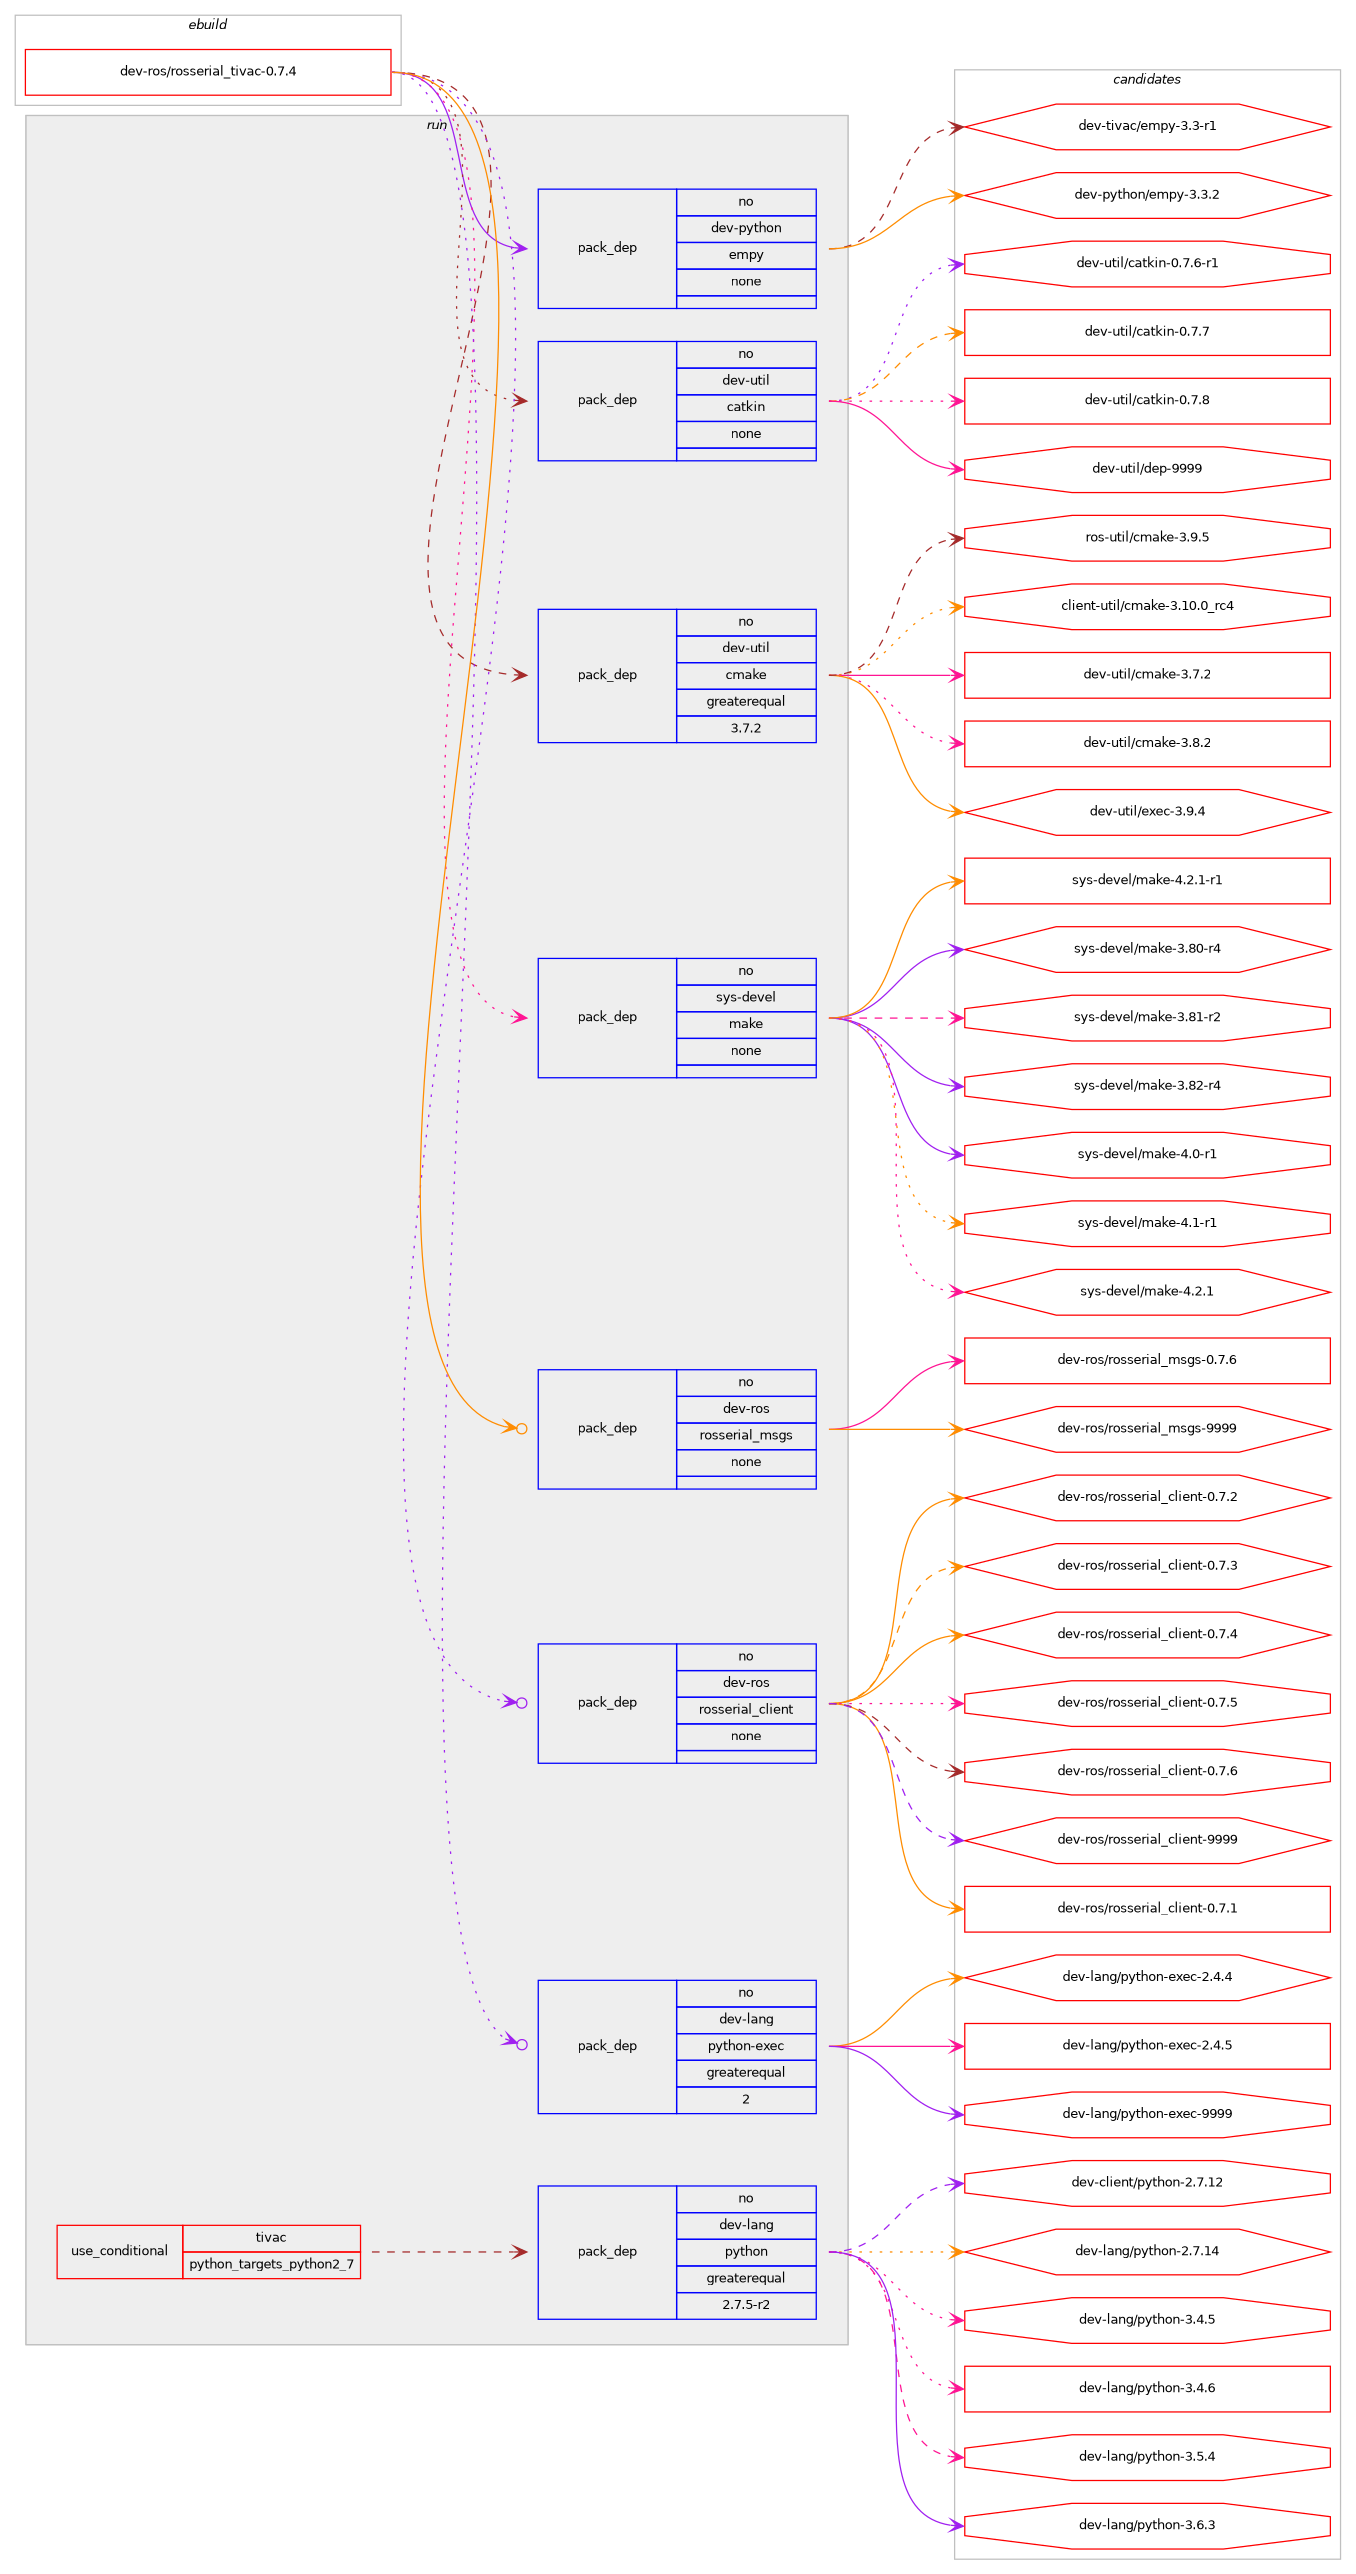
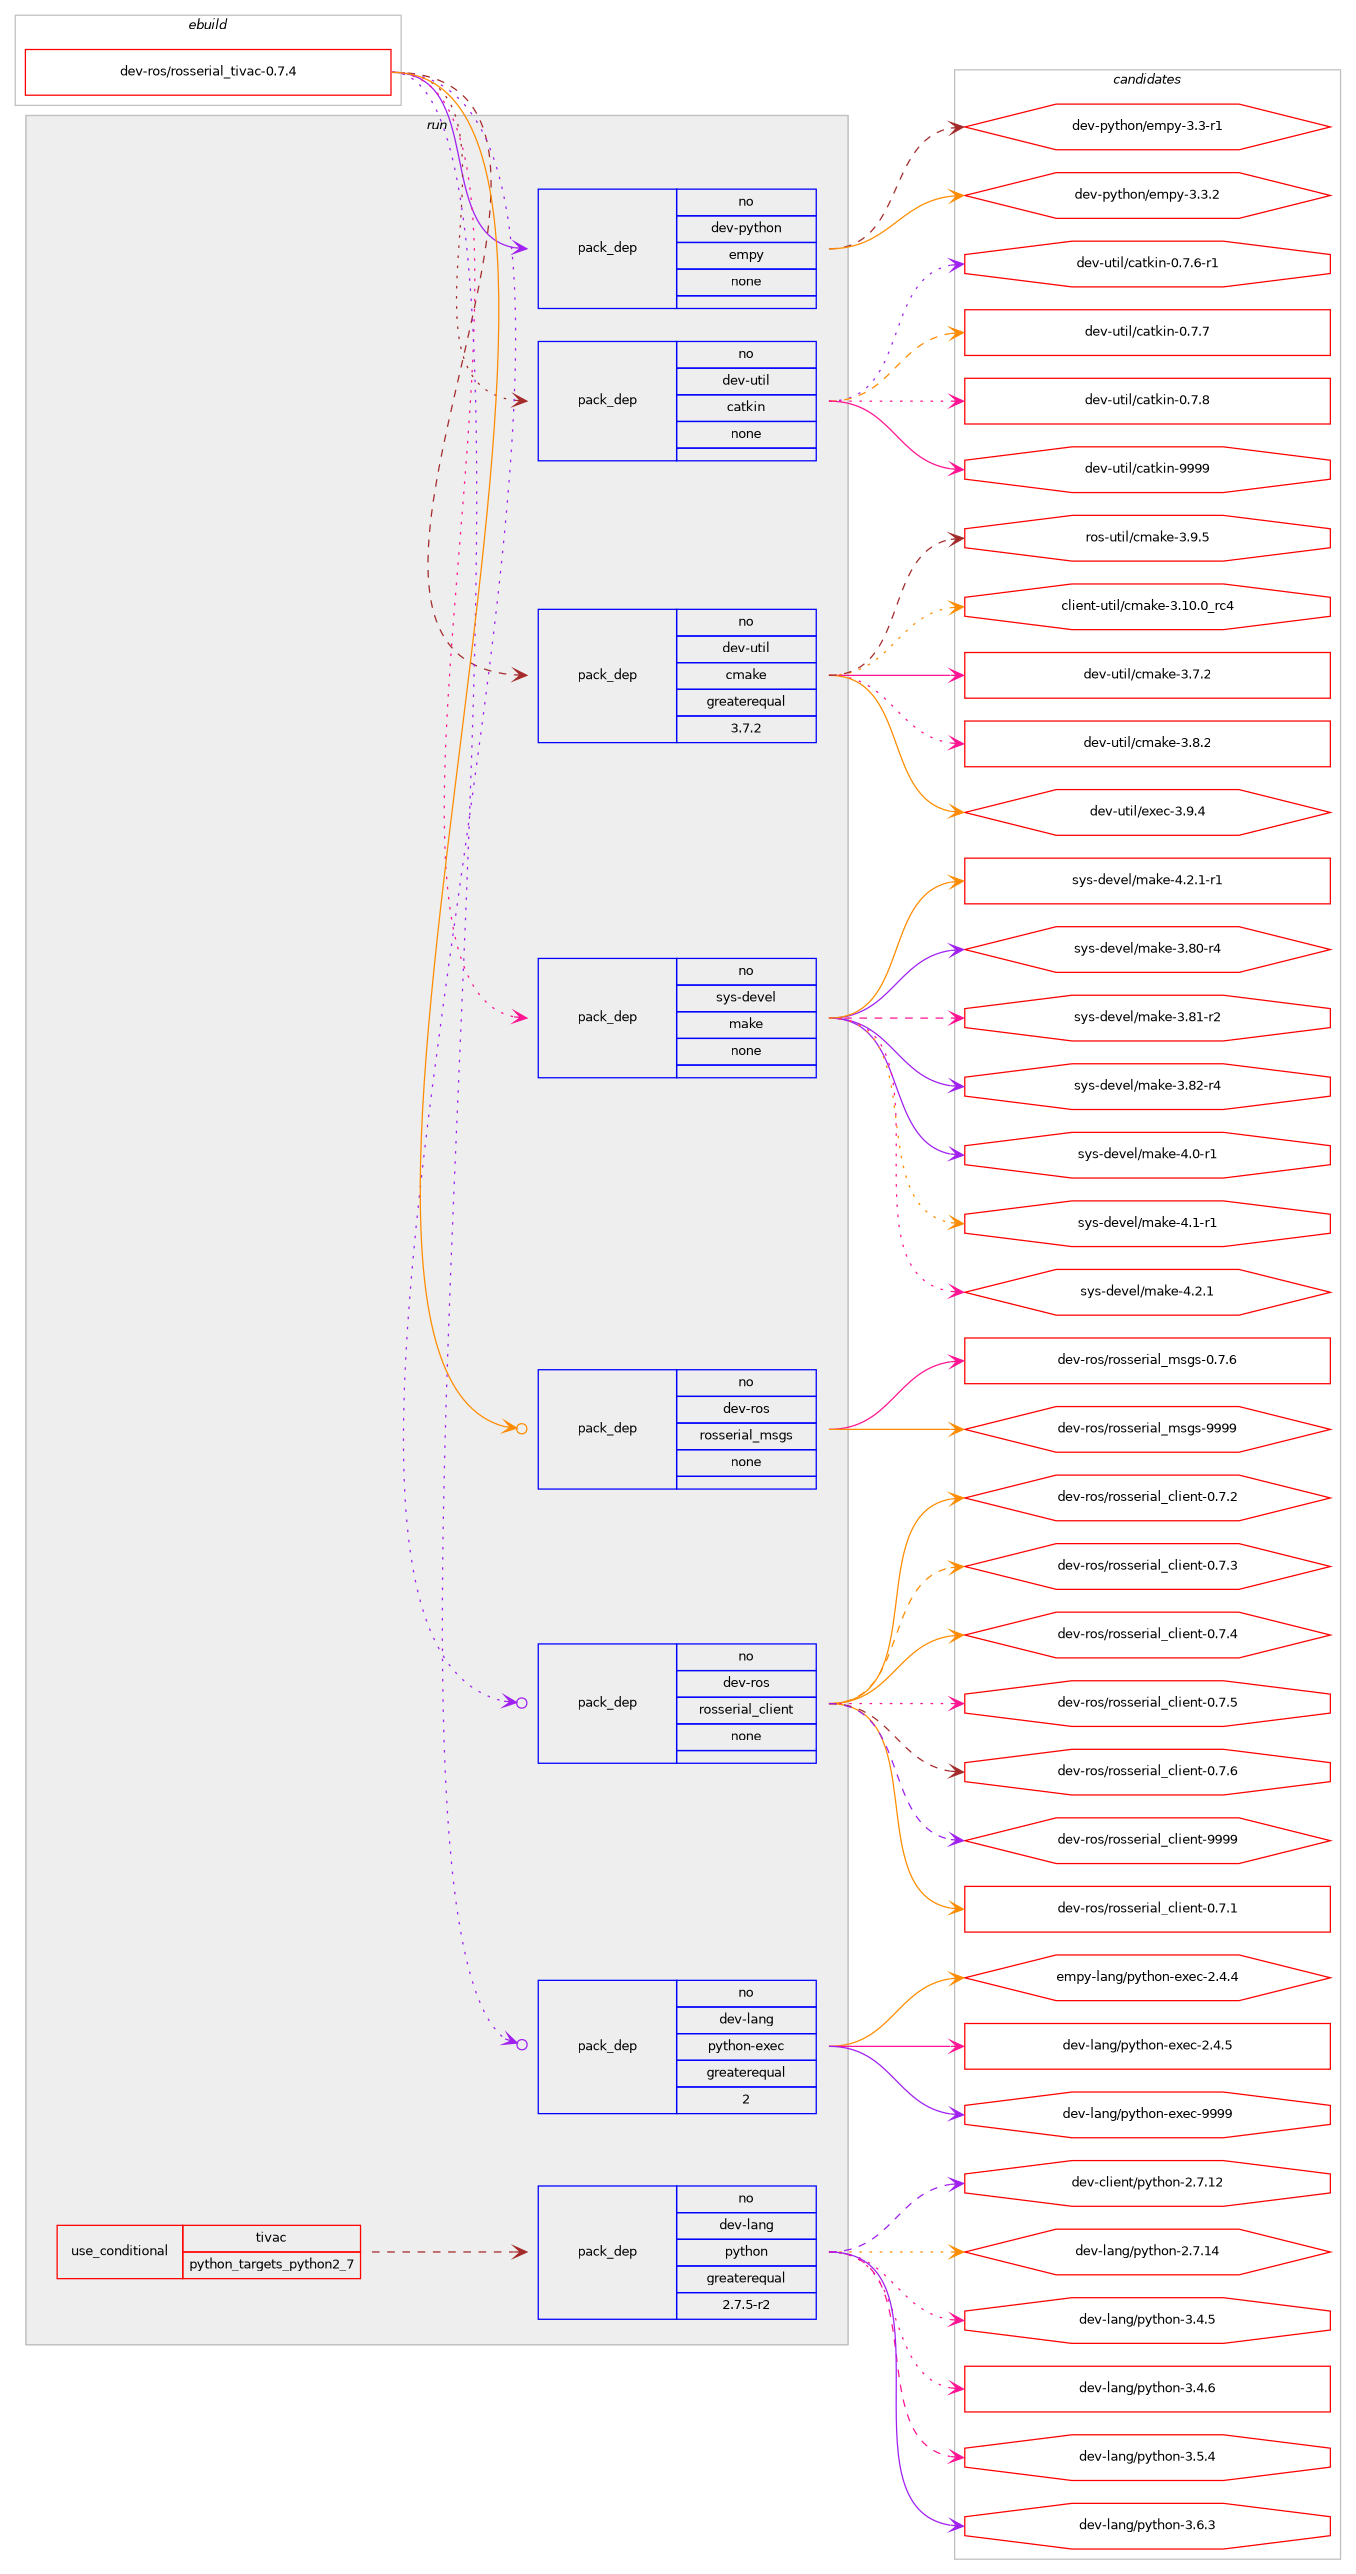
(1148, 127) -> (1148, 127)
(1148, 470) -> (1148, 470)
(1148, 1978) -> (1148, 1978)
